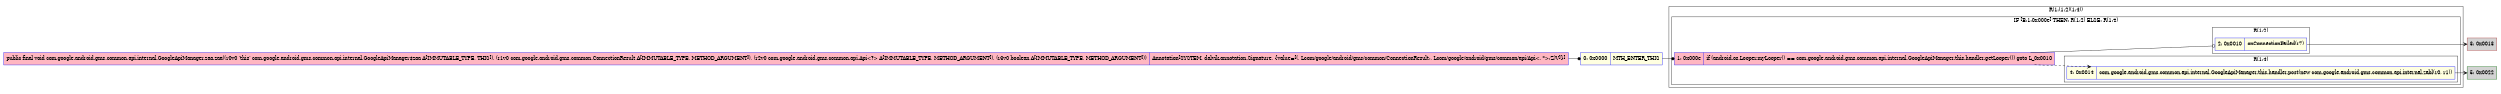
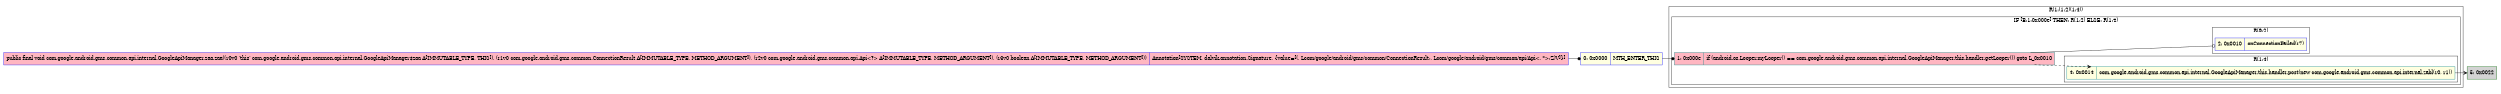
(2261, 31) -> (2261, 31)
(2482, 44) -> none
(1865, 59) -> (1865, 59)
(2261, 73) -> (2261, 73)
